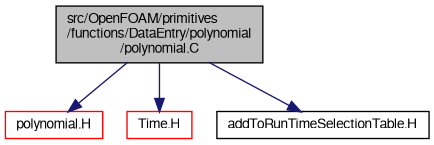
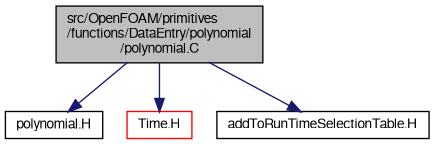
(54, 125) -> (54, 125)
